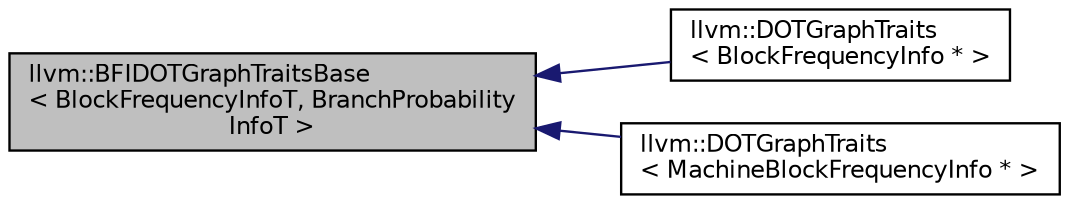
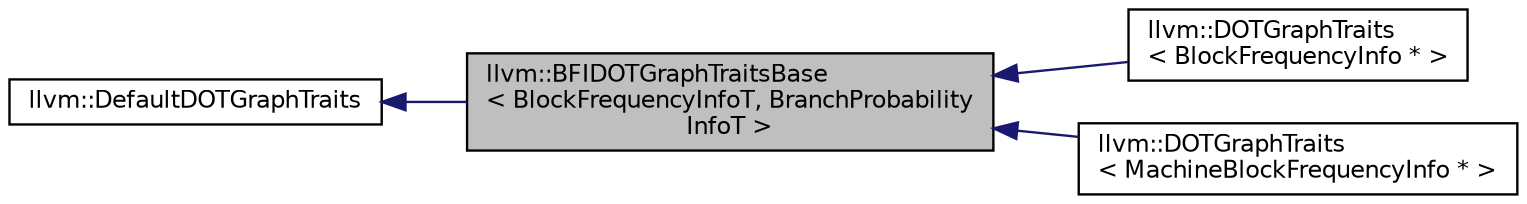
none -> (196, 102)
